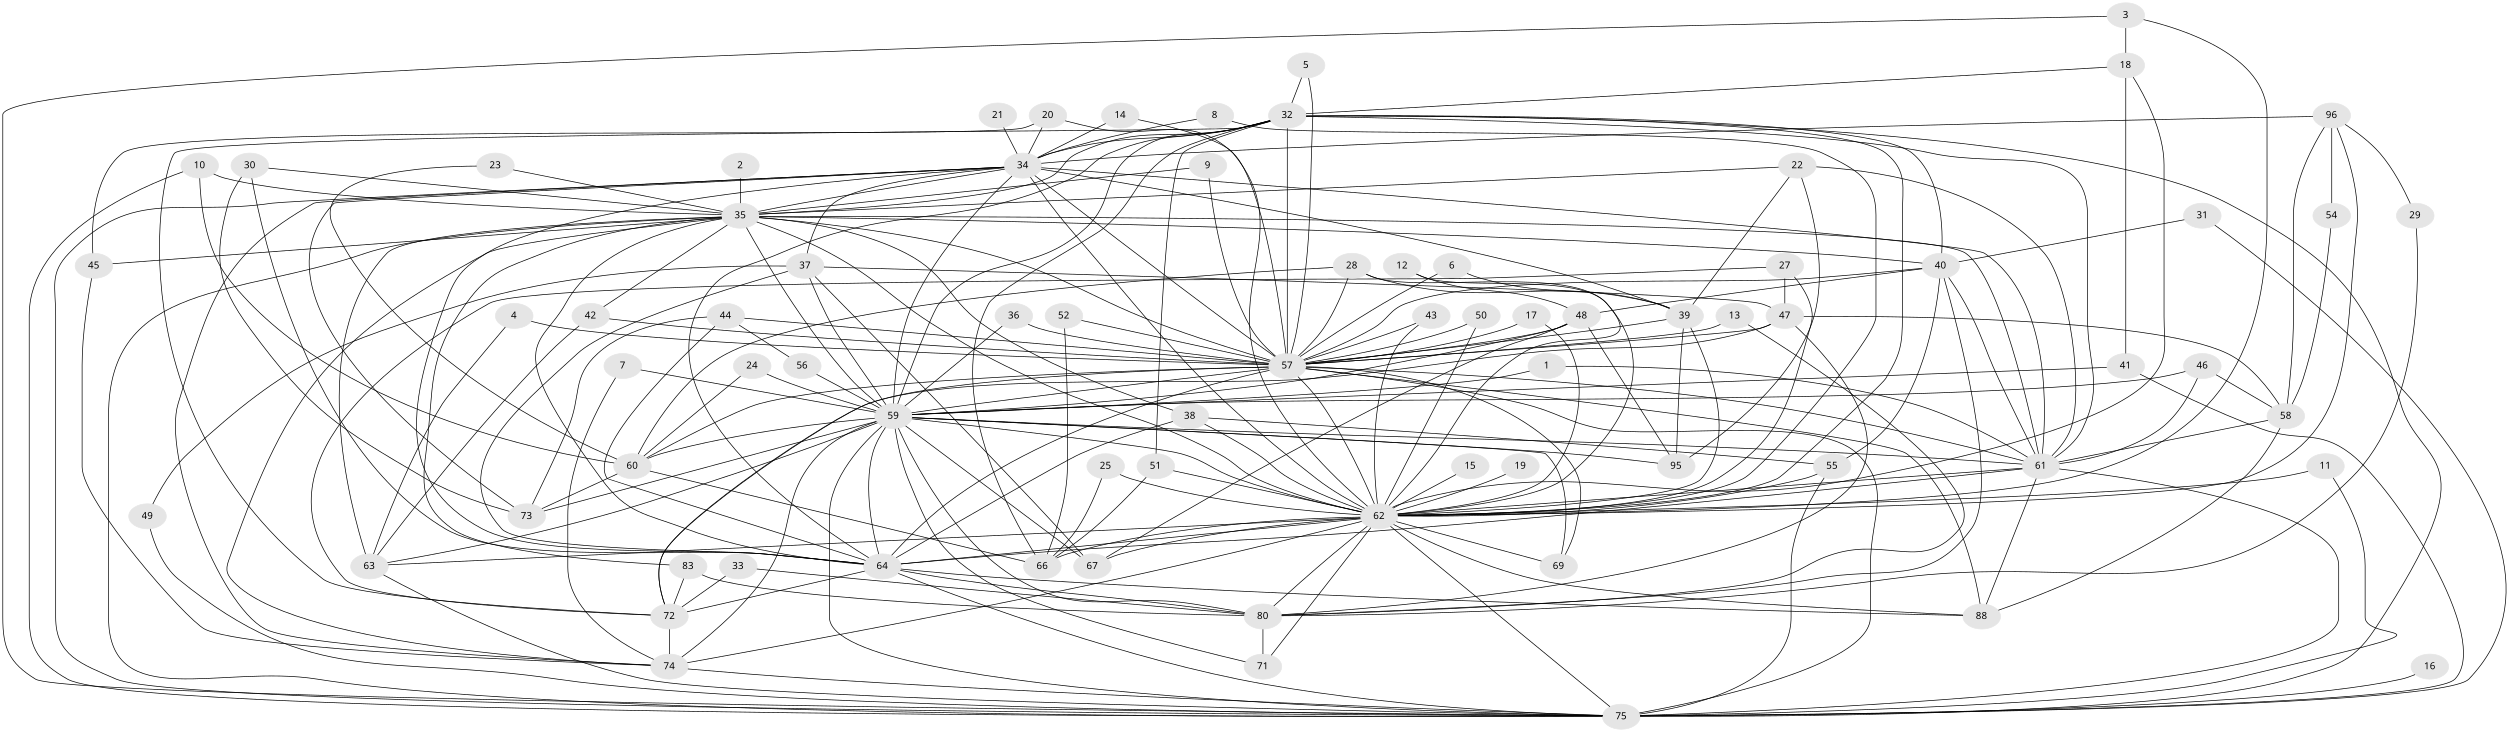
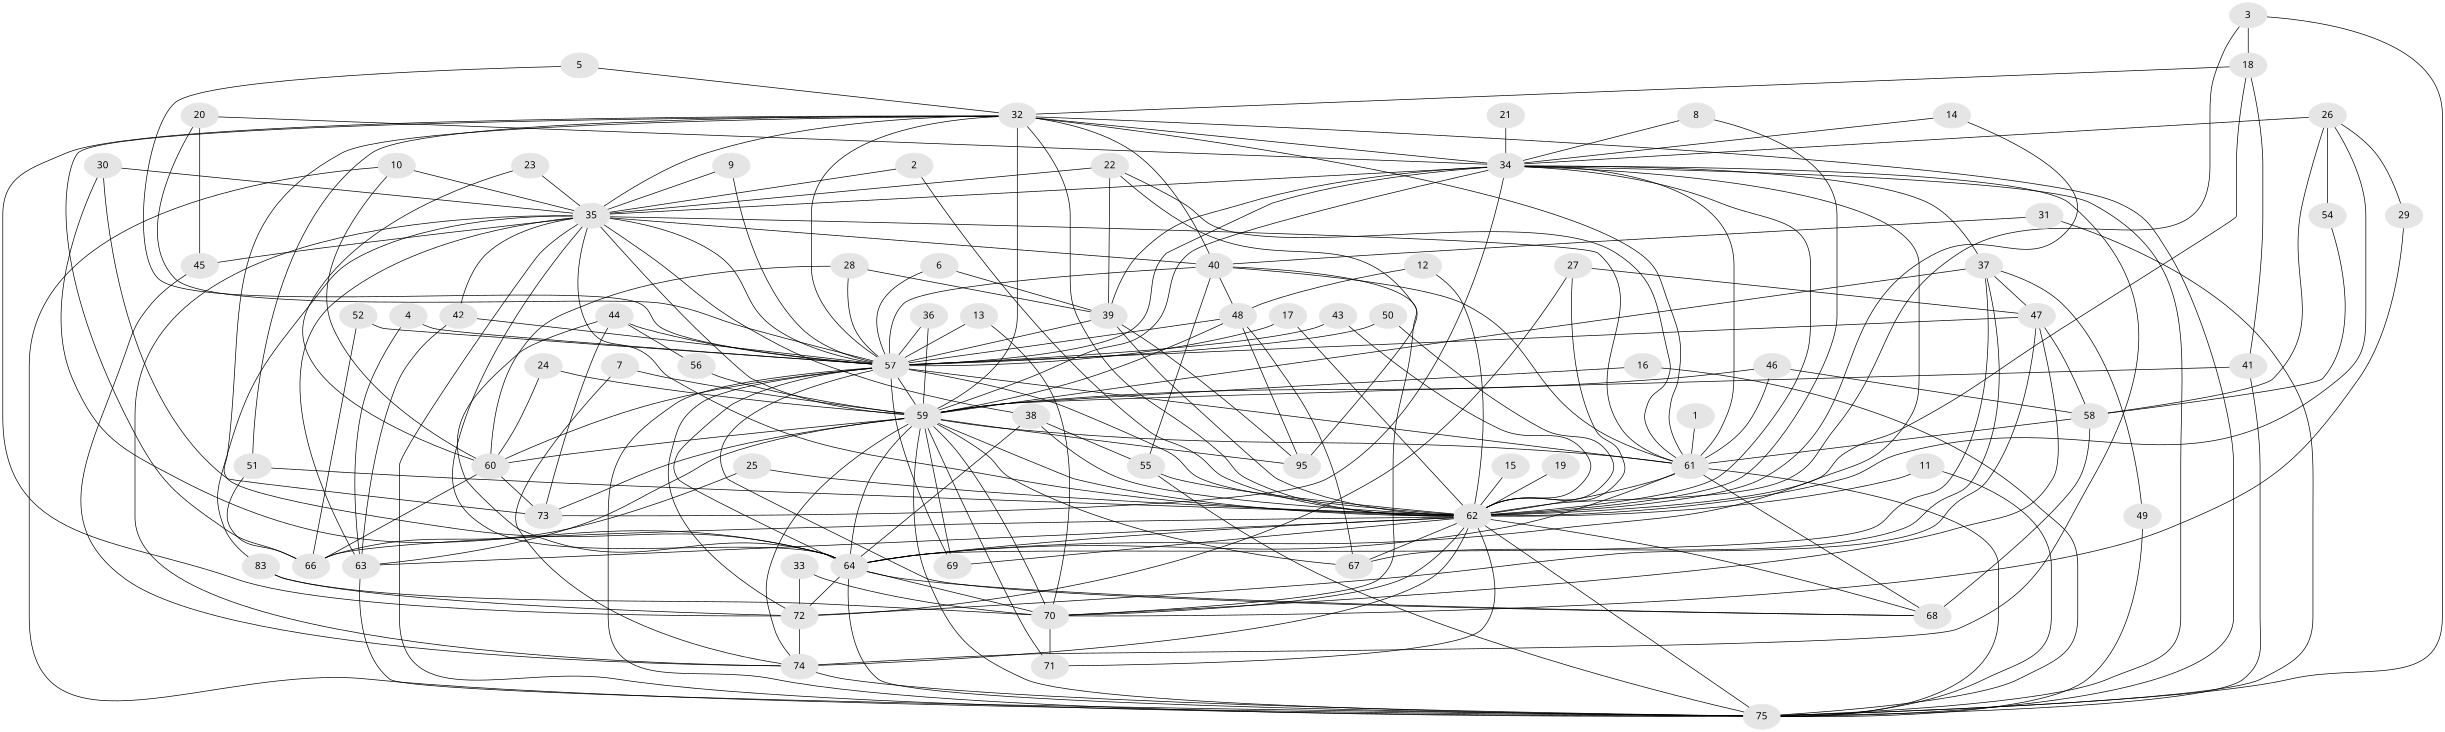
(2332, 116) -> (2328, 116)
(1632, 362) -> (1141, 425)
(1330, 393) -> (1316, 385)
(1263, 617) -> (1050, 617)
(1982, 617) -> (1932, 617)
